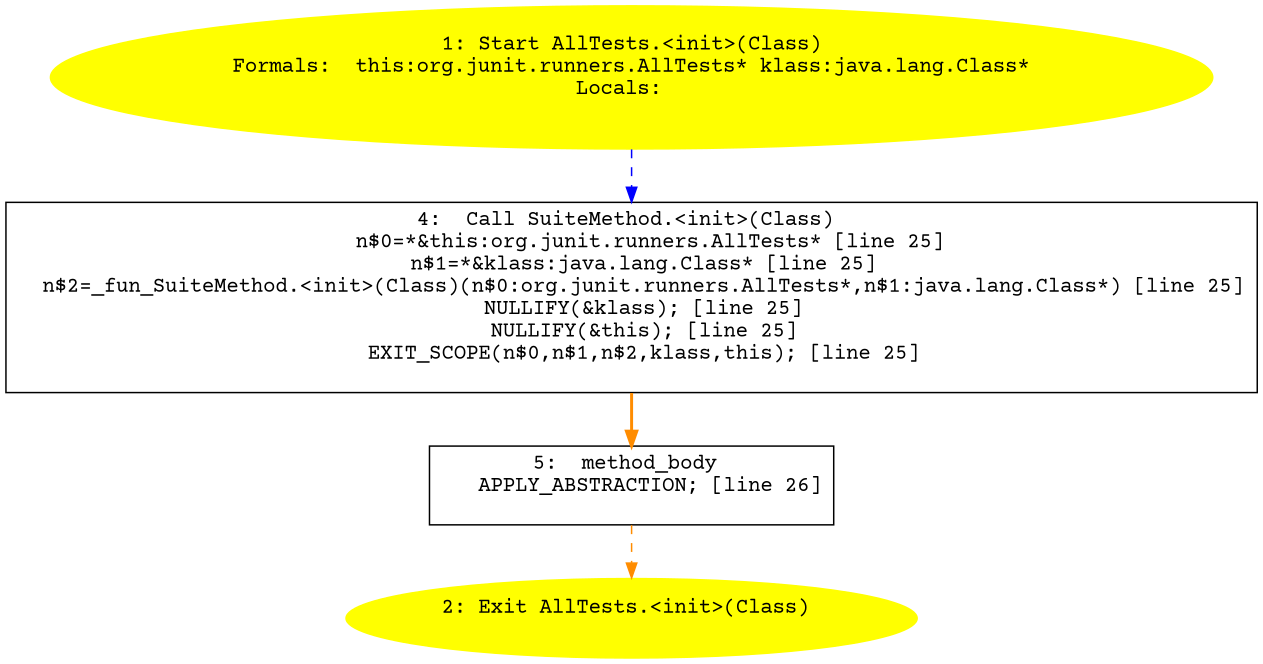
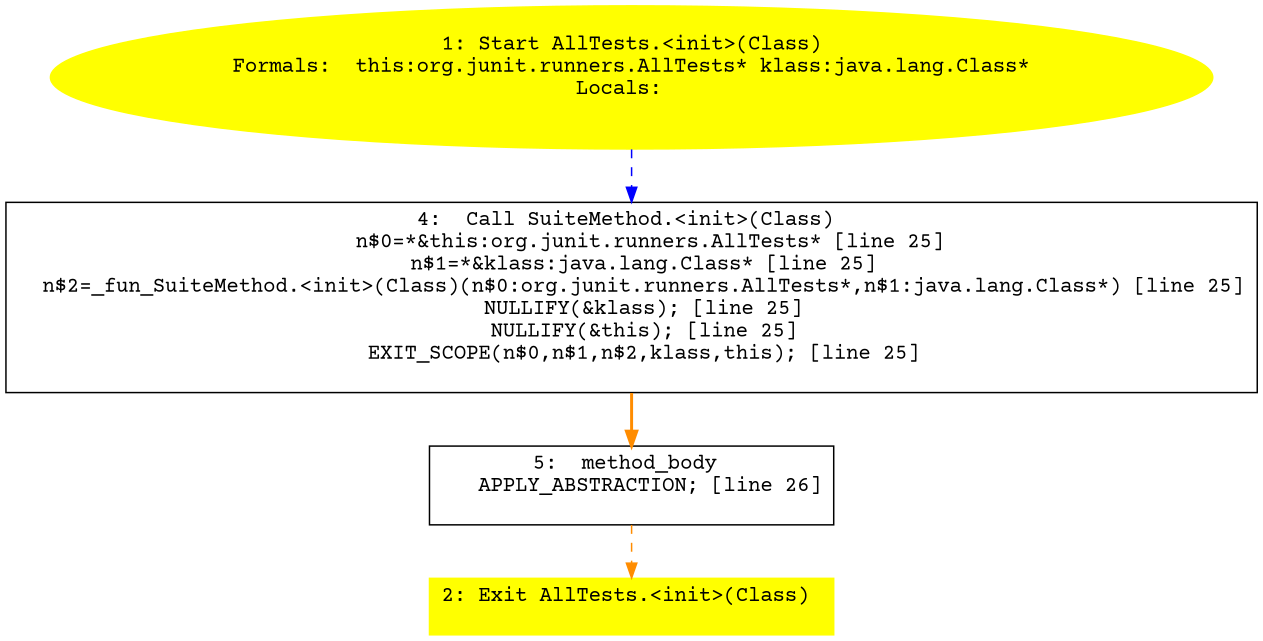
(632, 618) -> (632, 607)
